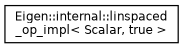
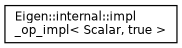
(92, 24) -> (91, 24)
